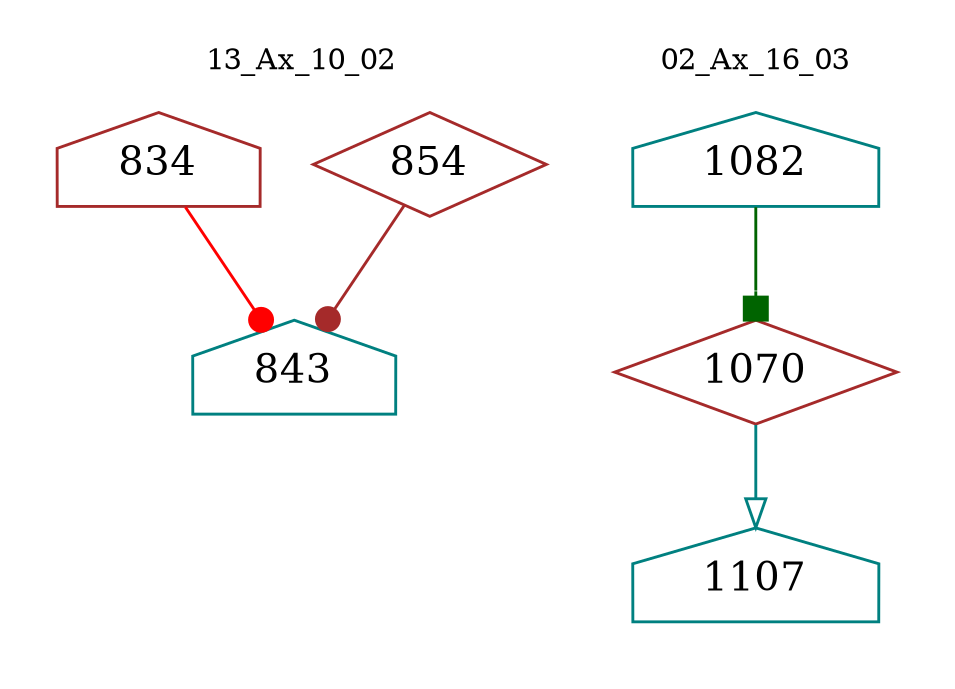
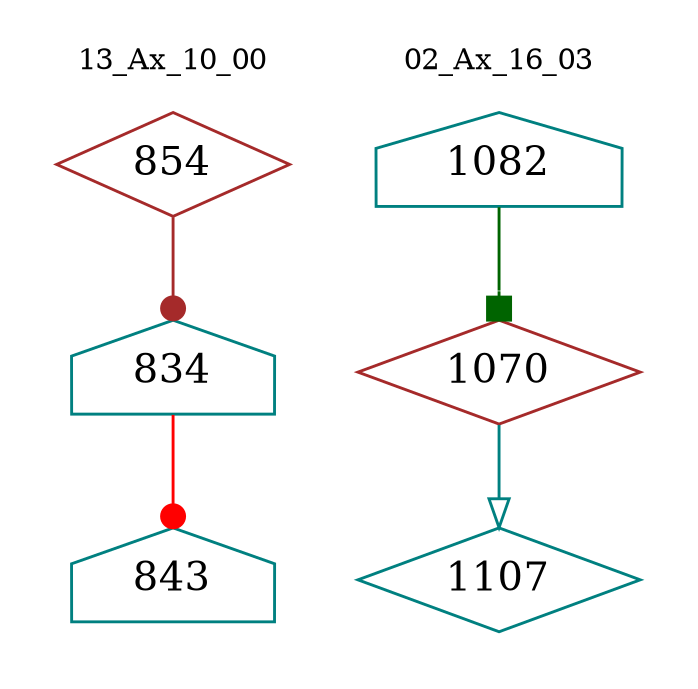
(301, 62) -> (173, 62)
(159, 164) -> (173, 372)
(370, 257) -> (173, 257)
(756, 580) -> (499, 580)
